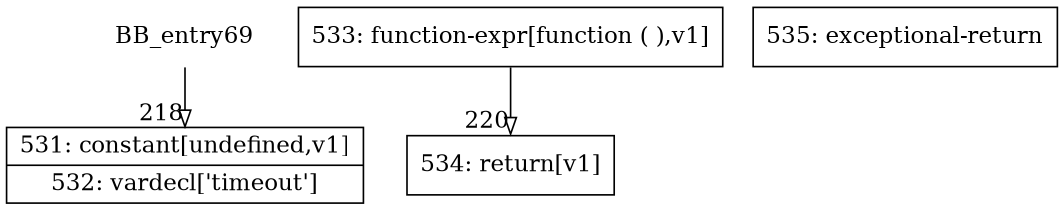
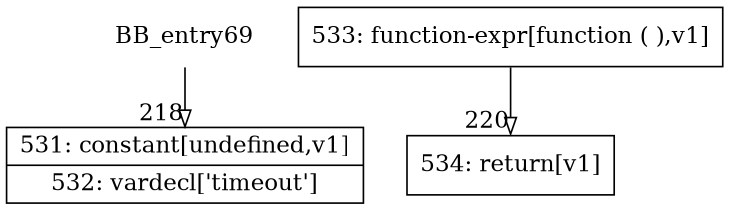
(905, 37) -> none
